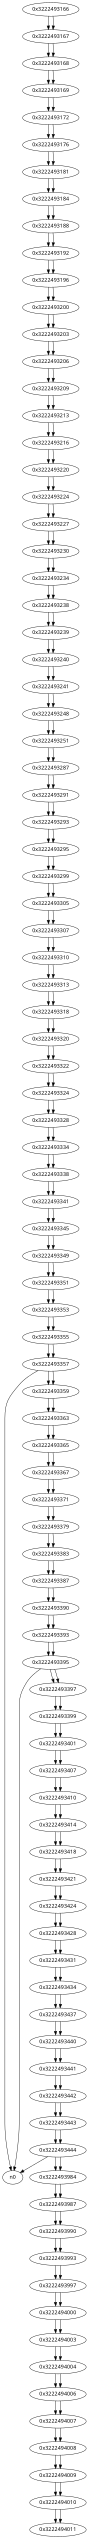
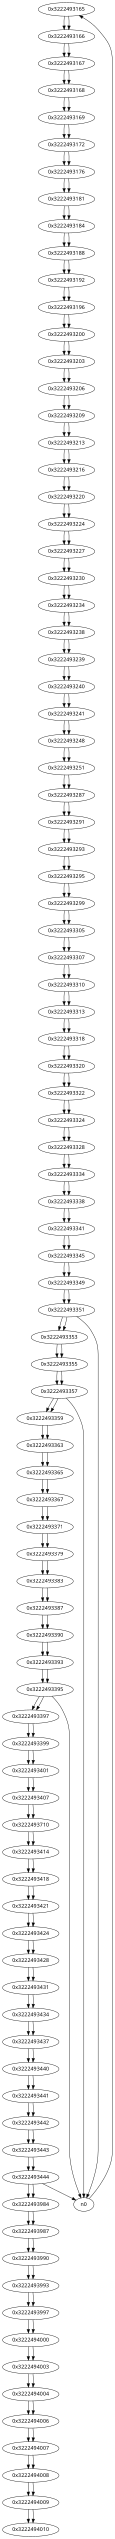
none -> (67, 9)
none -> (98, 1752)
(58, 1798) -> (31, 1825)
(58, 2530) -> none
